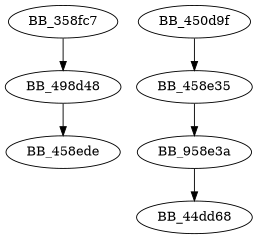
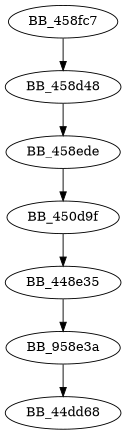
(63, 22) -> (63, 22)
(63, 87) -> (63, 87)
(194, 87) -> (63, 283)
none -> (63, 180)
